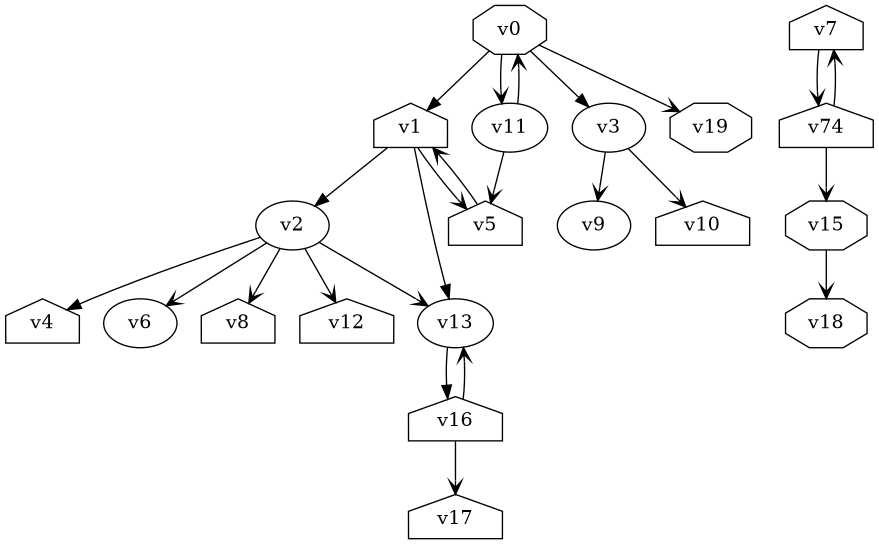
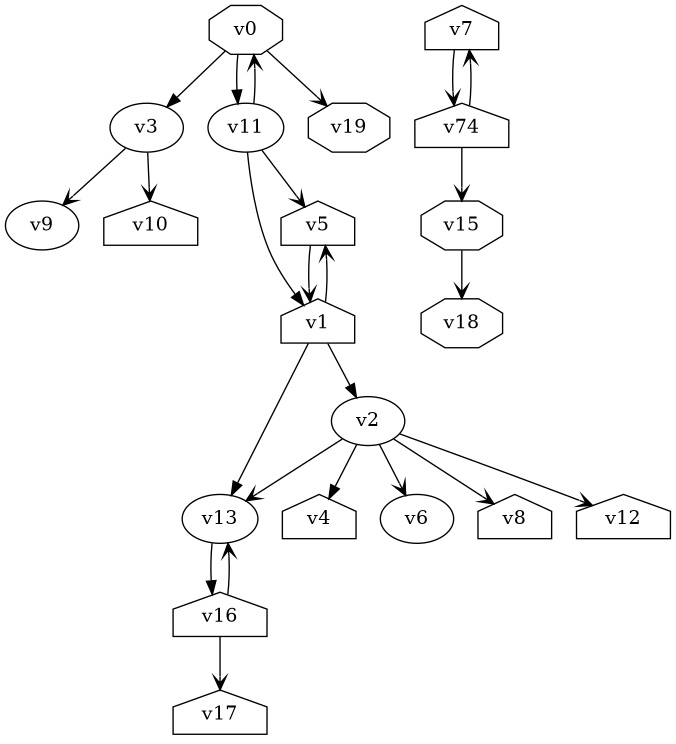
(501, 72) -> (237, 72)
(463, 76) -> (261, 227)
